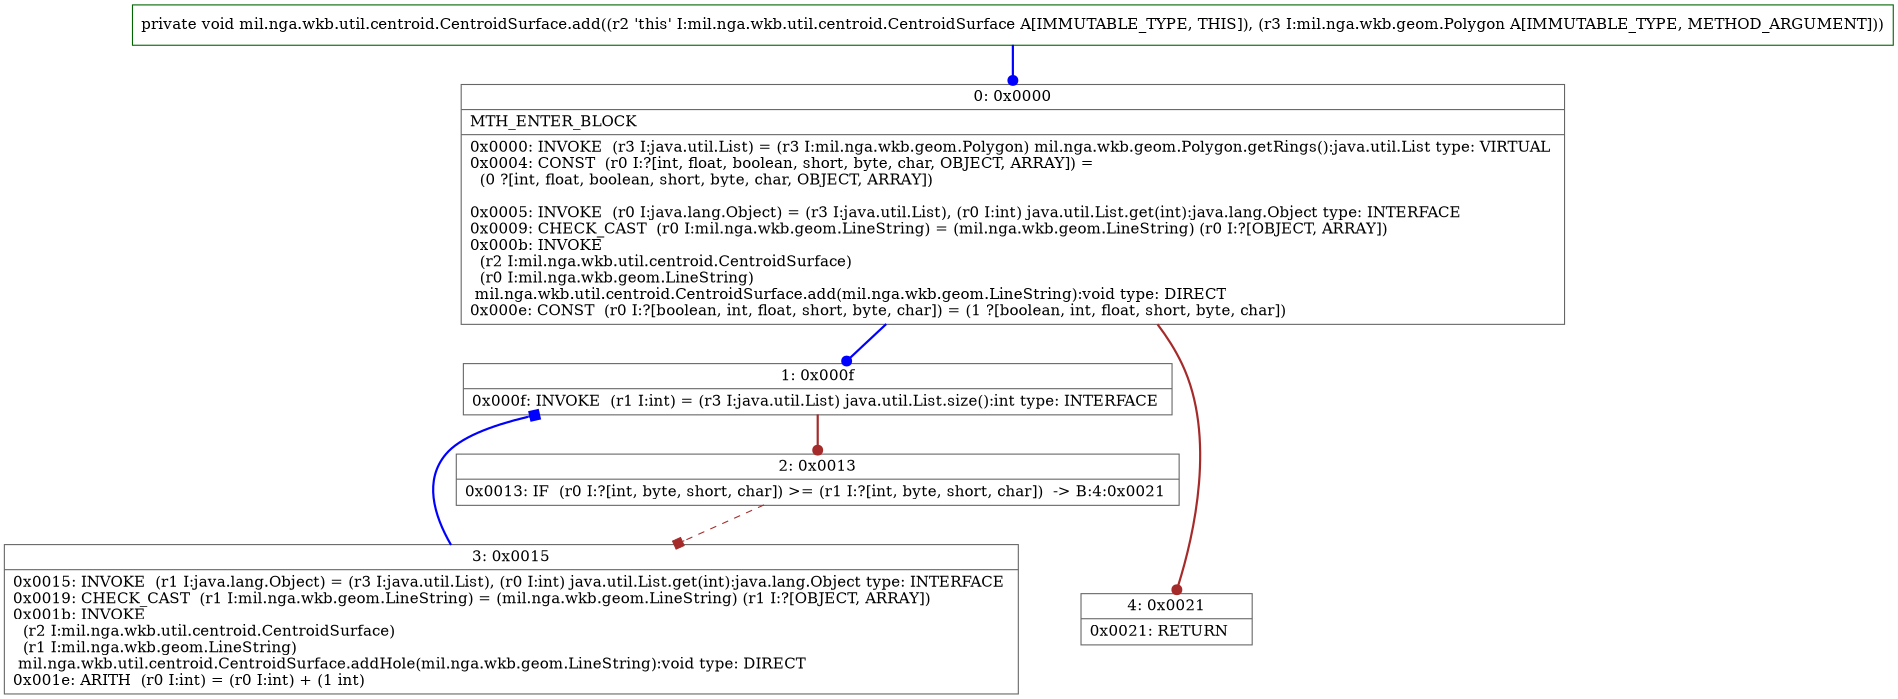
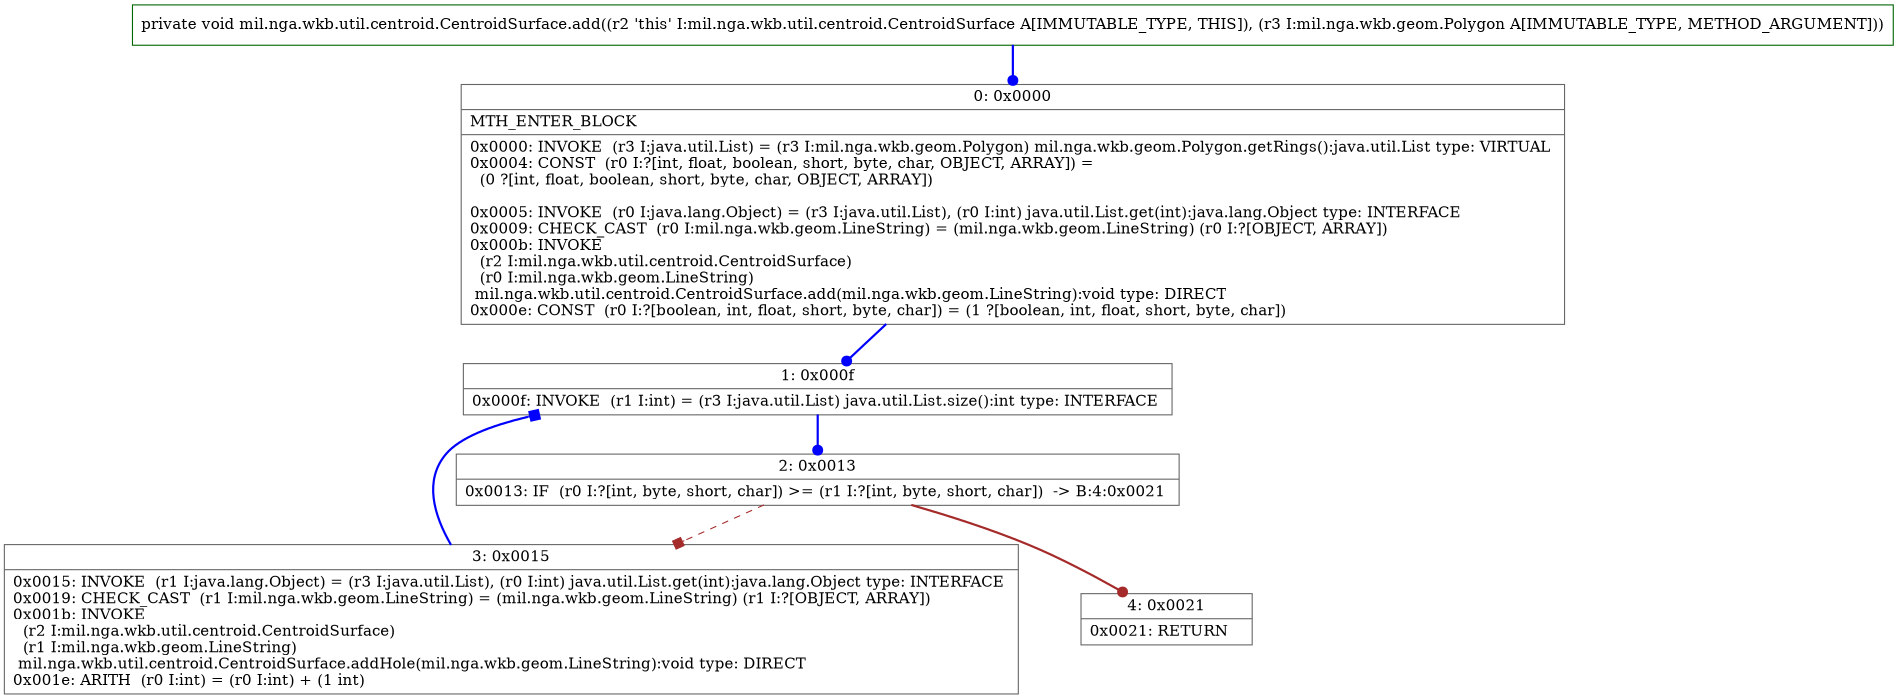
(818, 430) -> (818, 430)
(1200, 451) -> (1018, 540)
